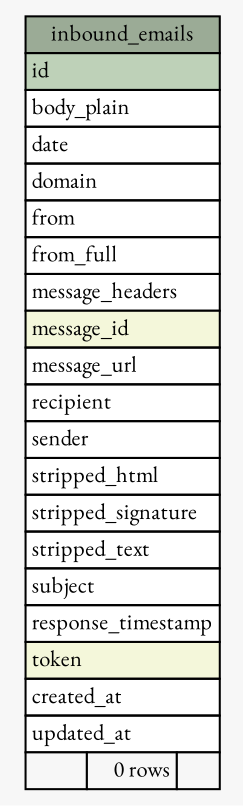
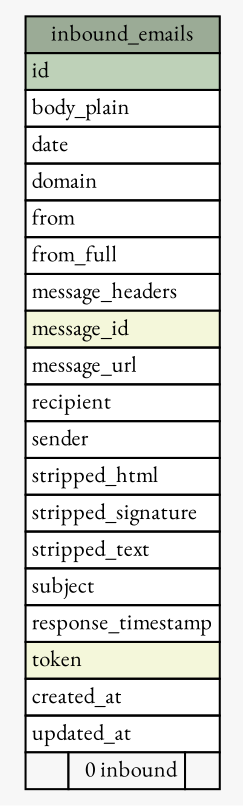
(142, 770) -> (132, 770)
